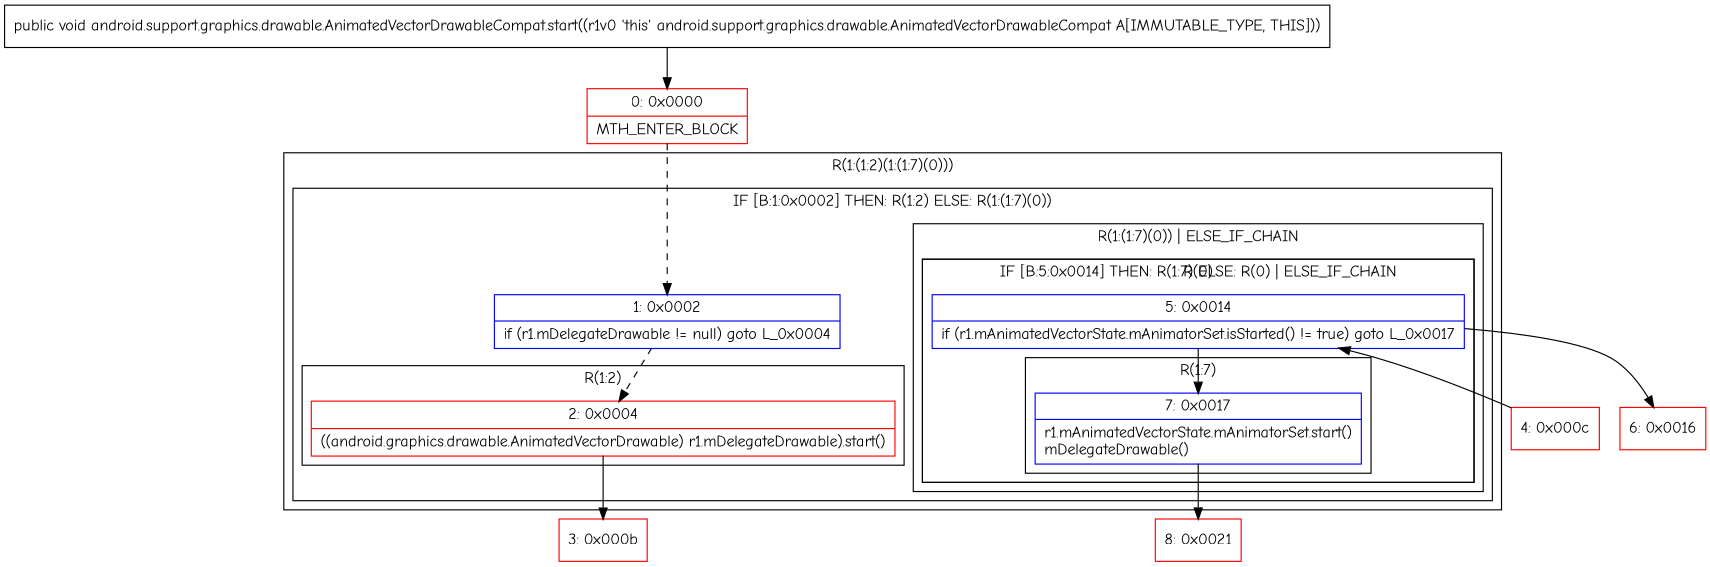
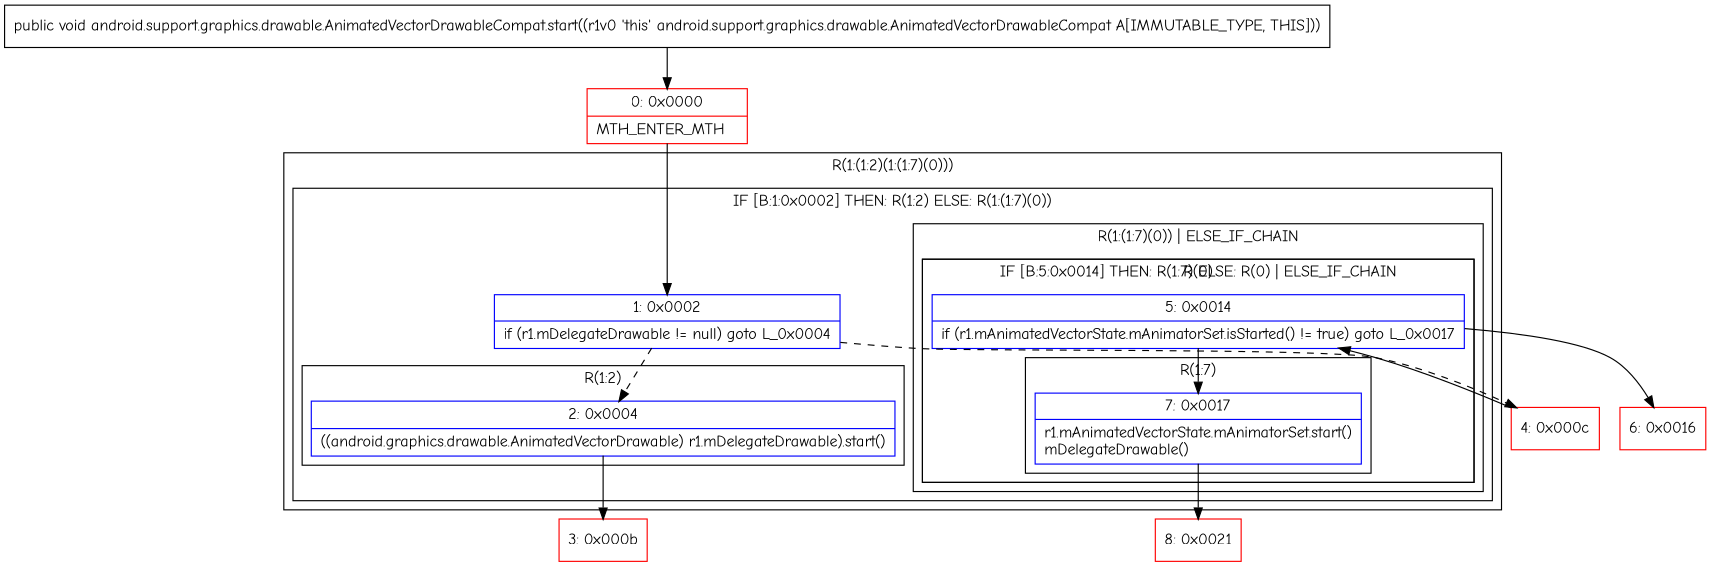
(667, 129) -> (660, 129)
(667, 213) -> (667, 213)
none -> (1160, 351)
(603, 429) -> (603, 429)
